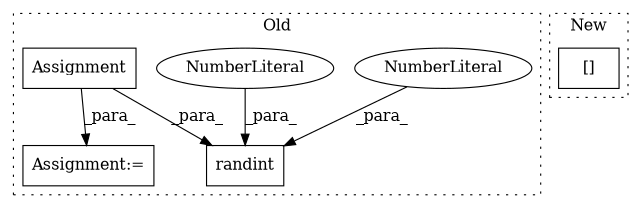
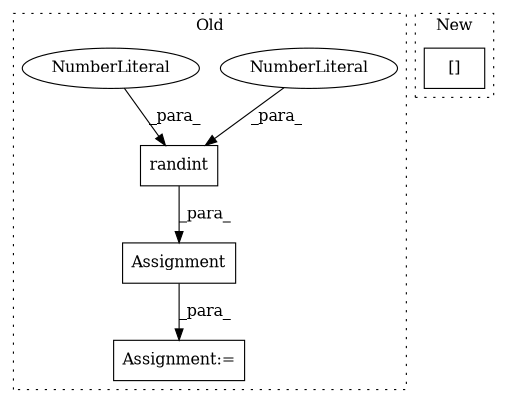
(158, 114) -> (179, 209)
